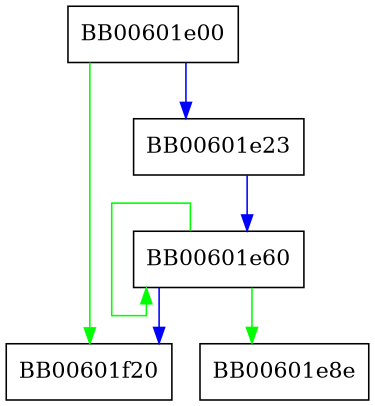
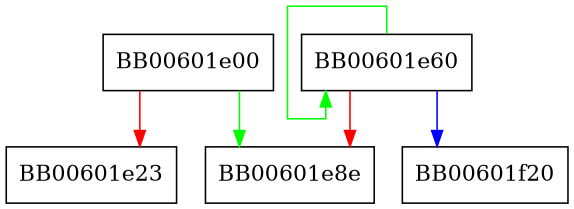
(186, 83) -> (140, 111)
(90, 195) -> (239, 111)
(247, 195) -> none
(252, 308) -> (350, 111)
